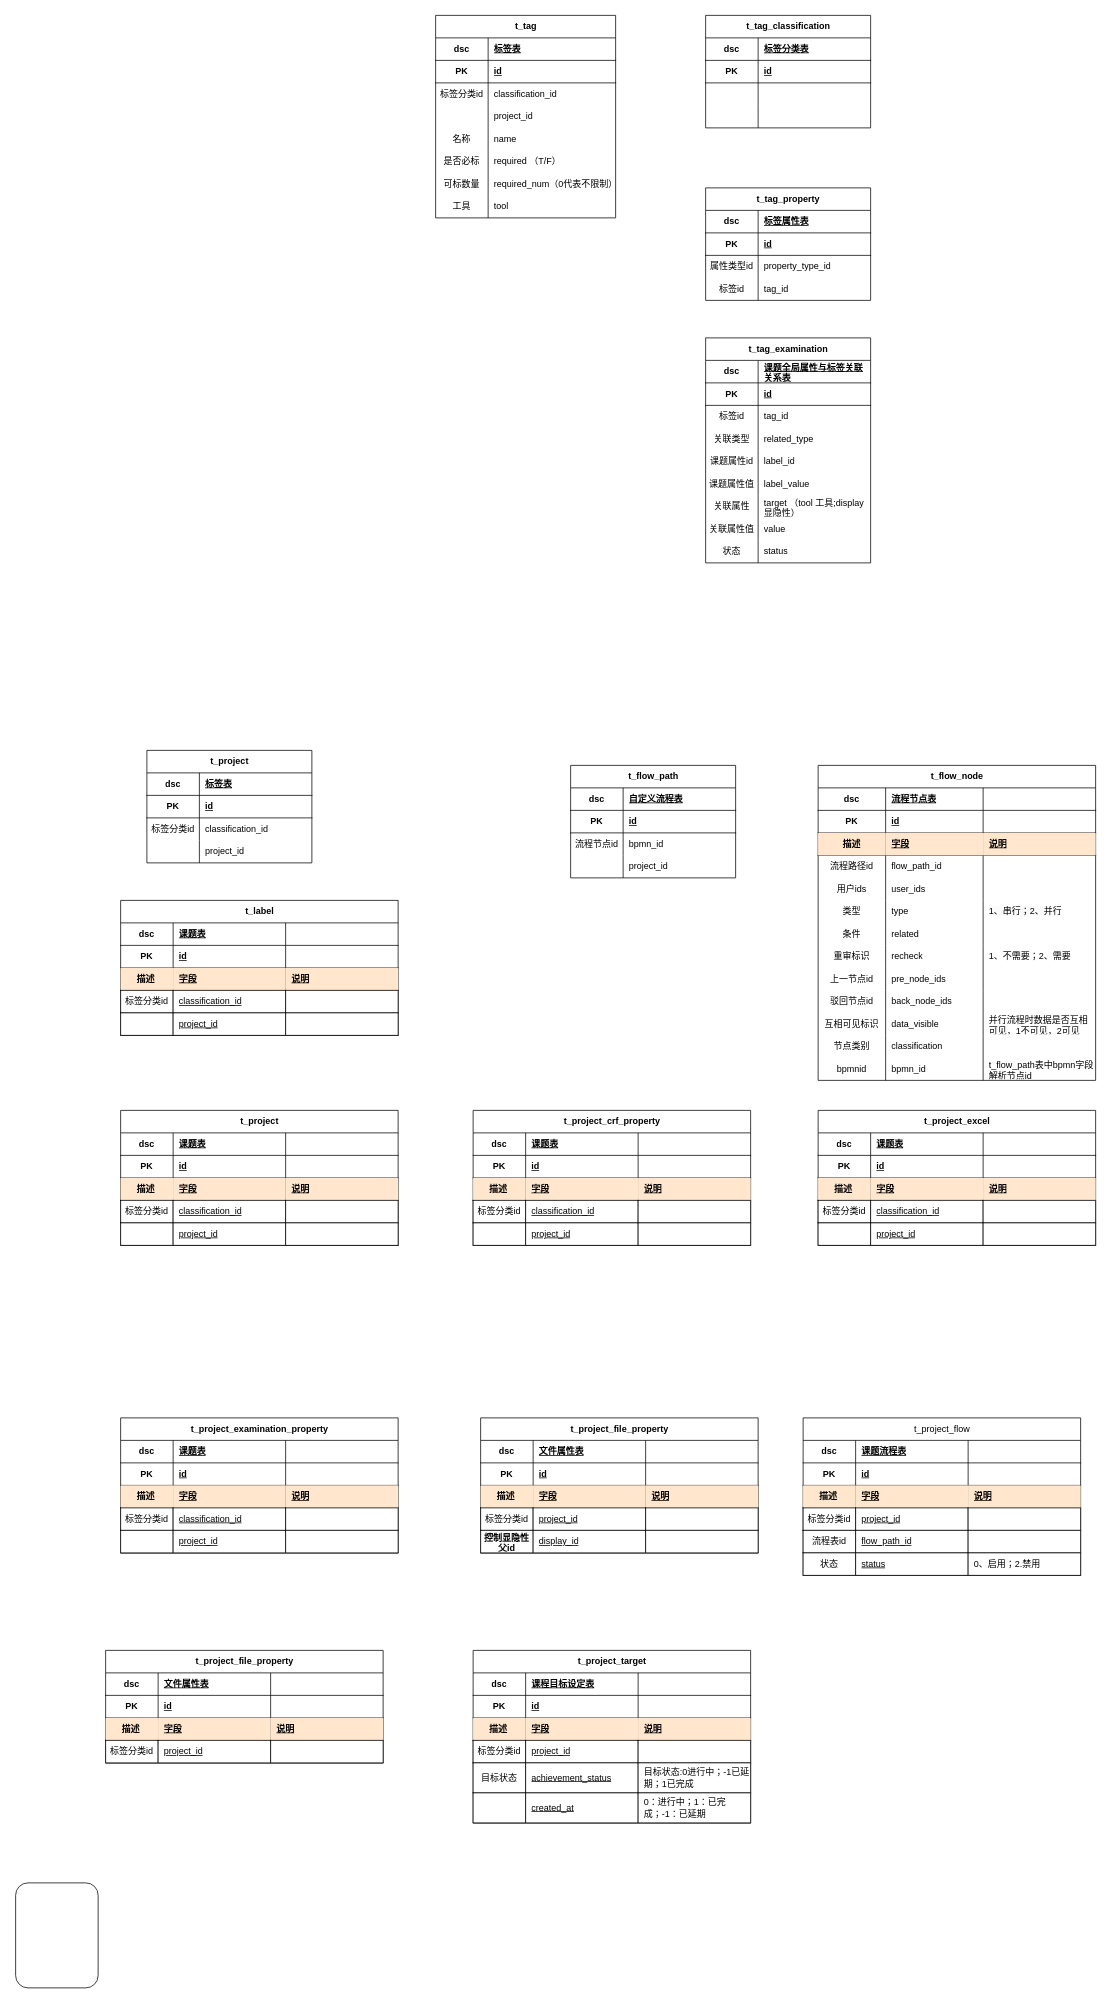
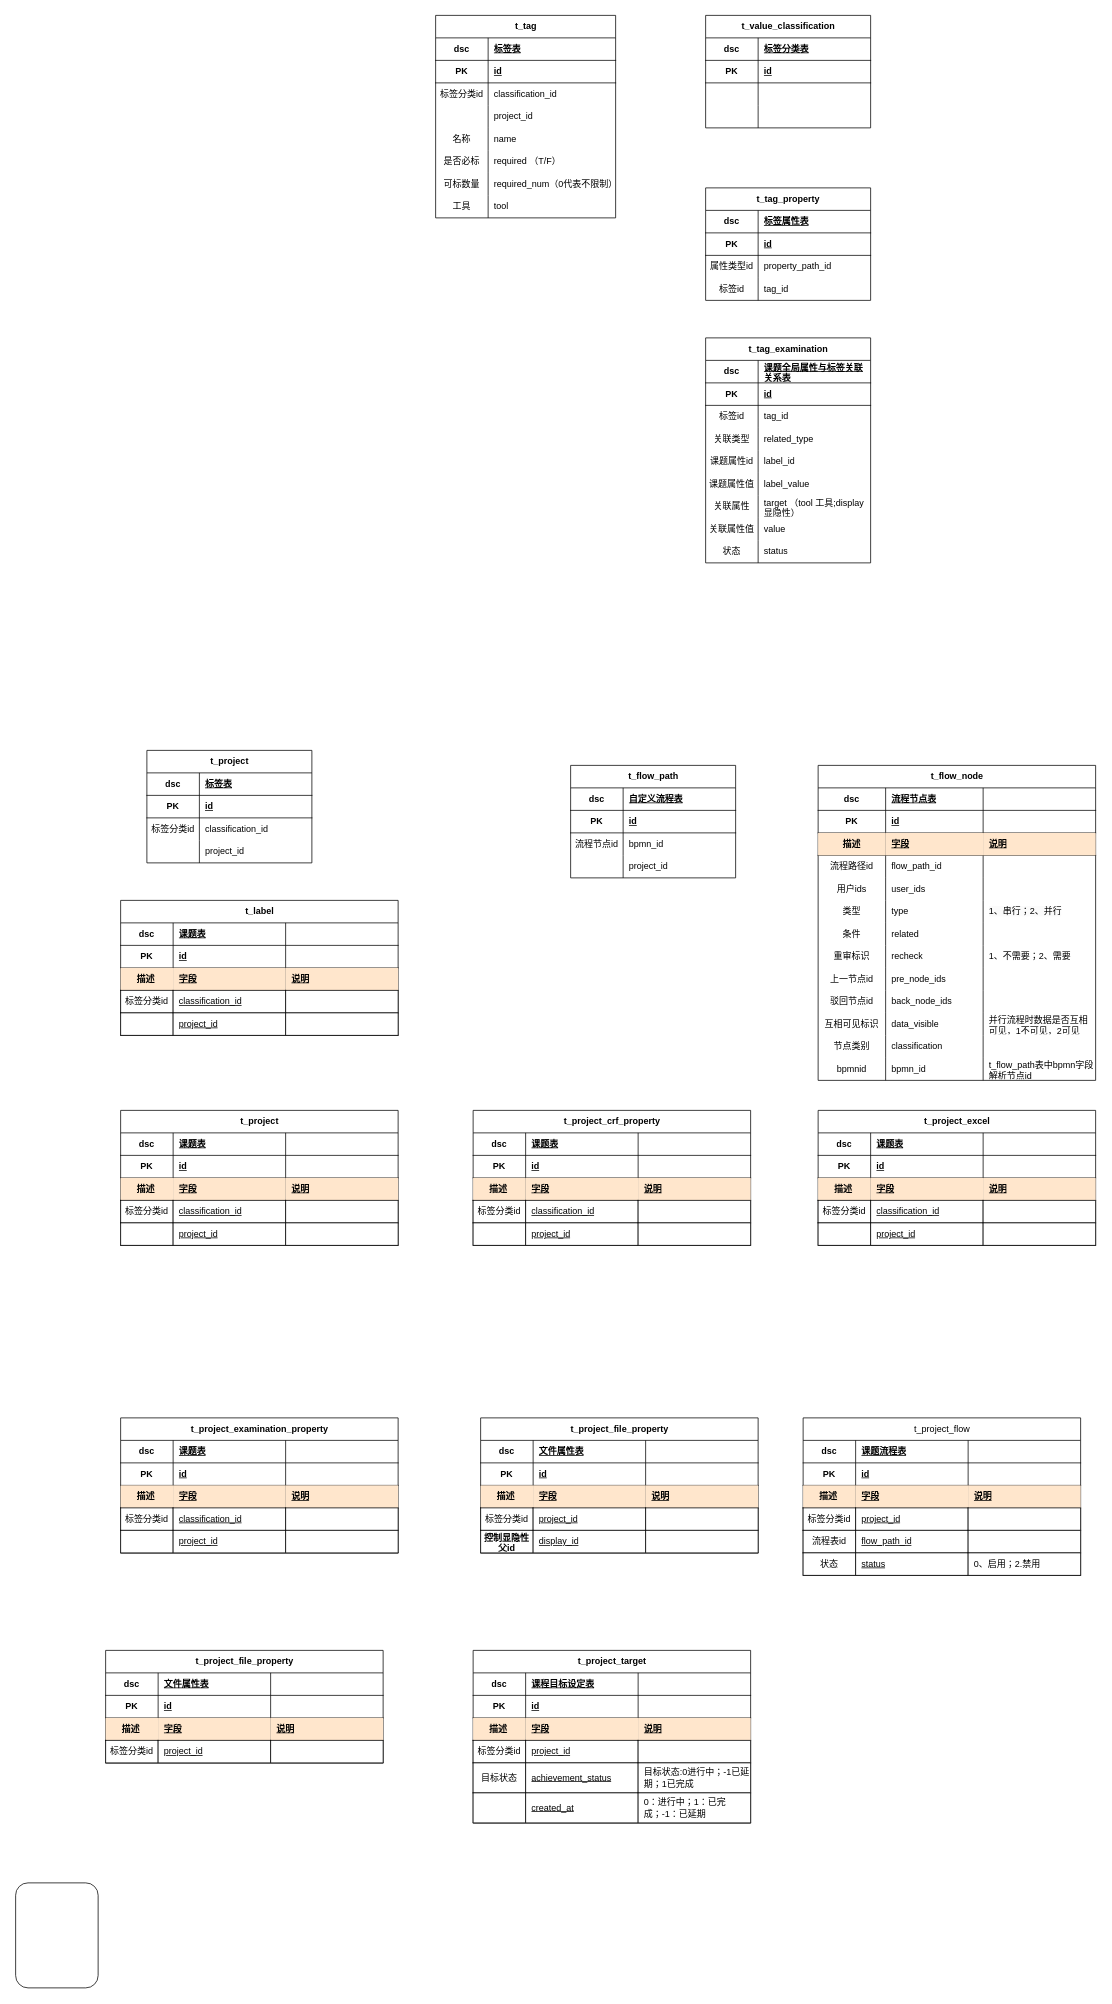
(788, 27) -> (788, 27)
(803, 267) -> (803, 267)
